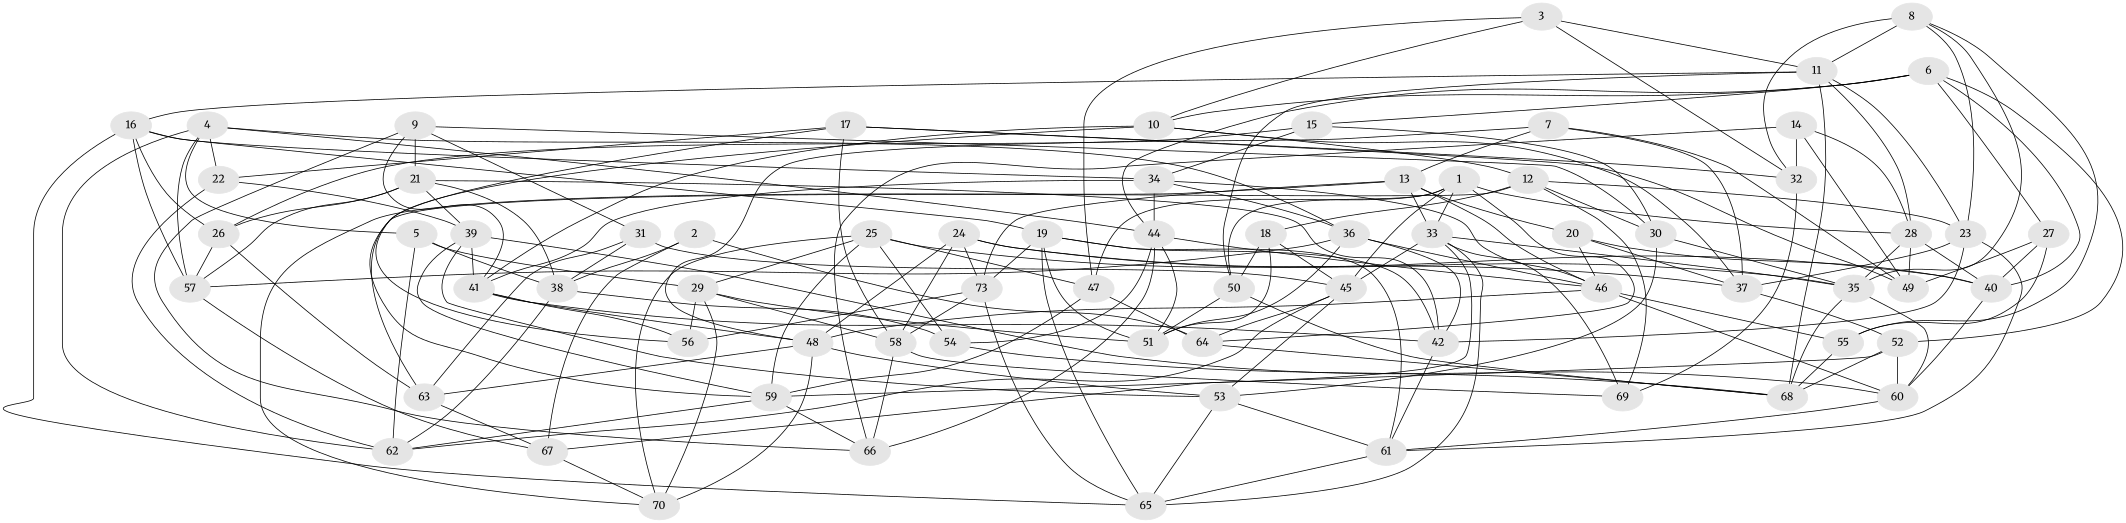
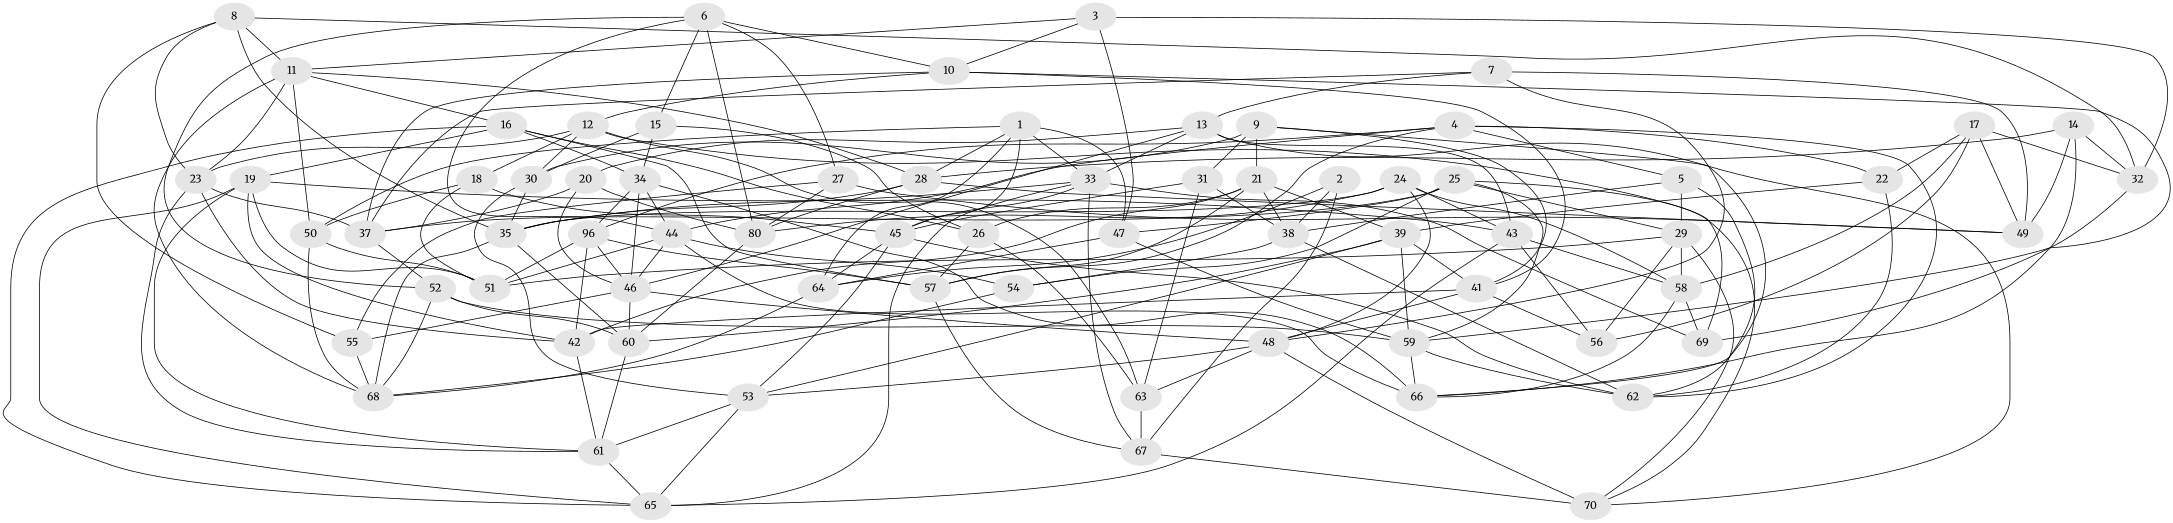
(918, 184) -> (1029, 317)
(1349, 234) -> (589, 234)
(982, 289) -> (1512, 234)
(1991, 289) -> (755, 234)
